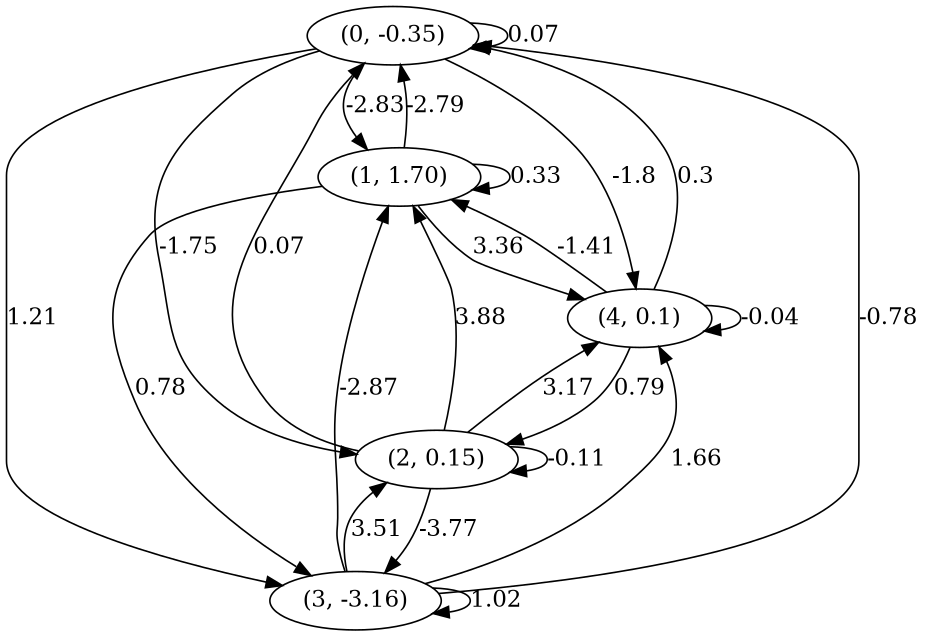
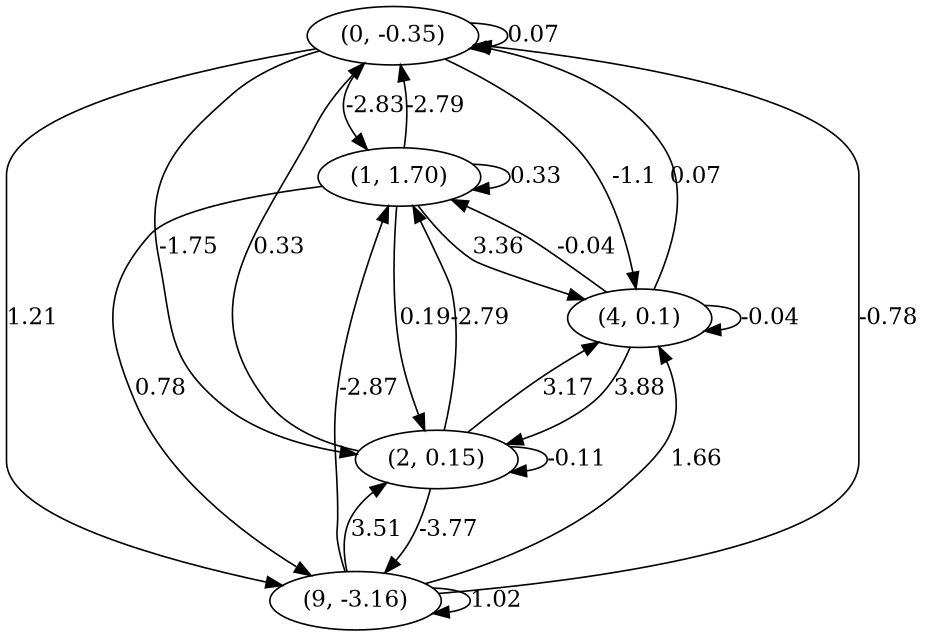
(635, 177) -> (635, 177)
(696, 177) -> (696, 177)
(279, 248) -> (279, 248)
(587, 248) -> (587, 248)
none -> (395, 312)
(481, 318) -> (481, 318)
(640, 389) -> (640, 389)
(356, 601) -> (356, 601)
